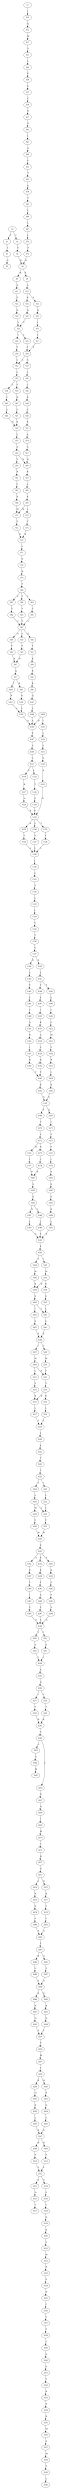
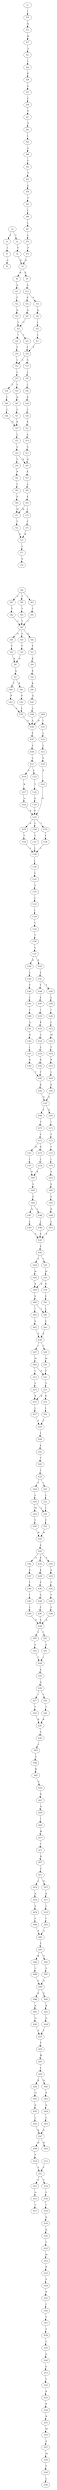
(22, 578) -> none
(44, 1762) -> (38, 1781)
(46, 2154) -> none
